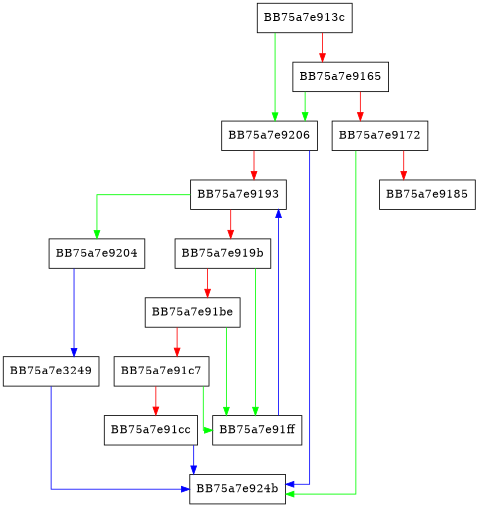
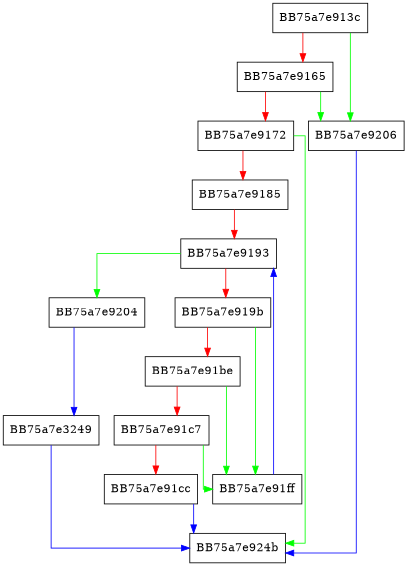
(254, 161) -> (234, 220)
